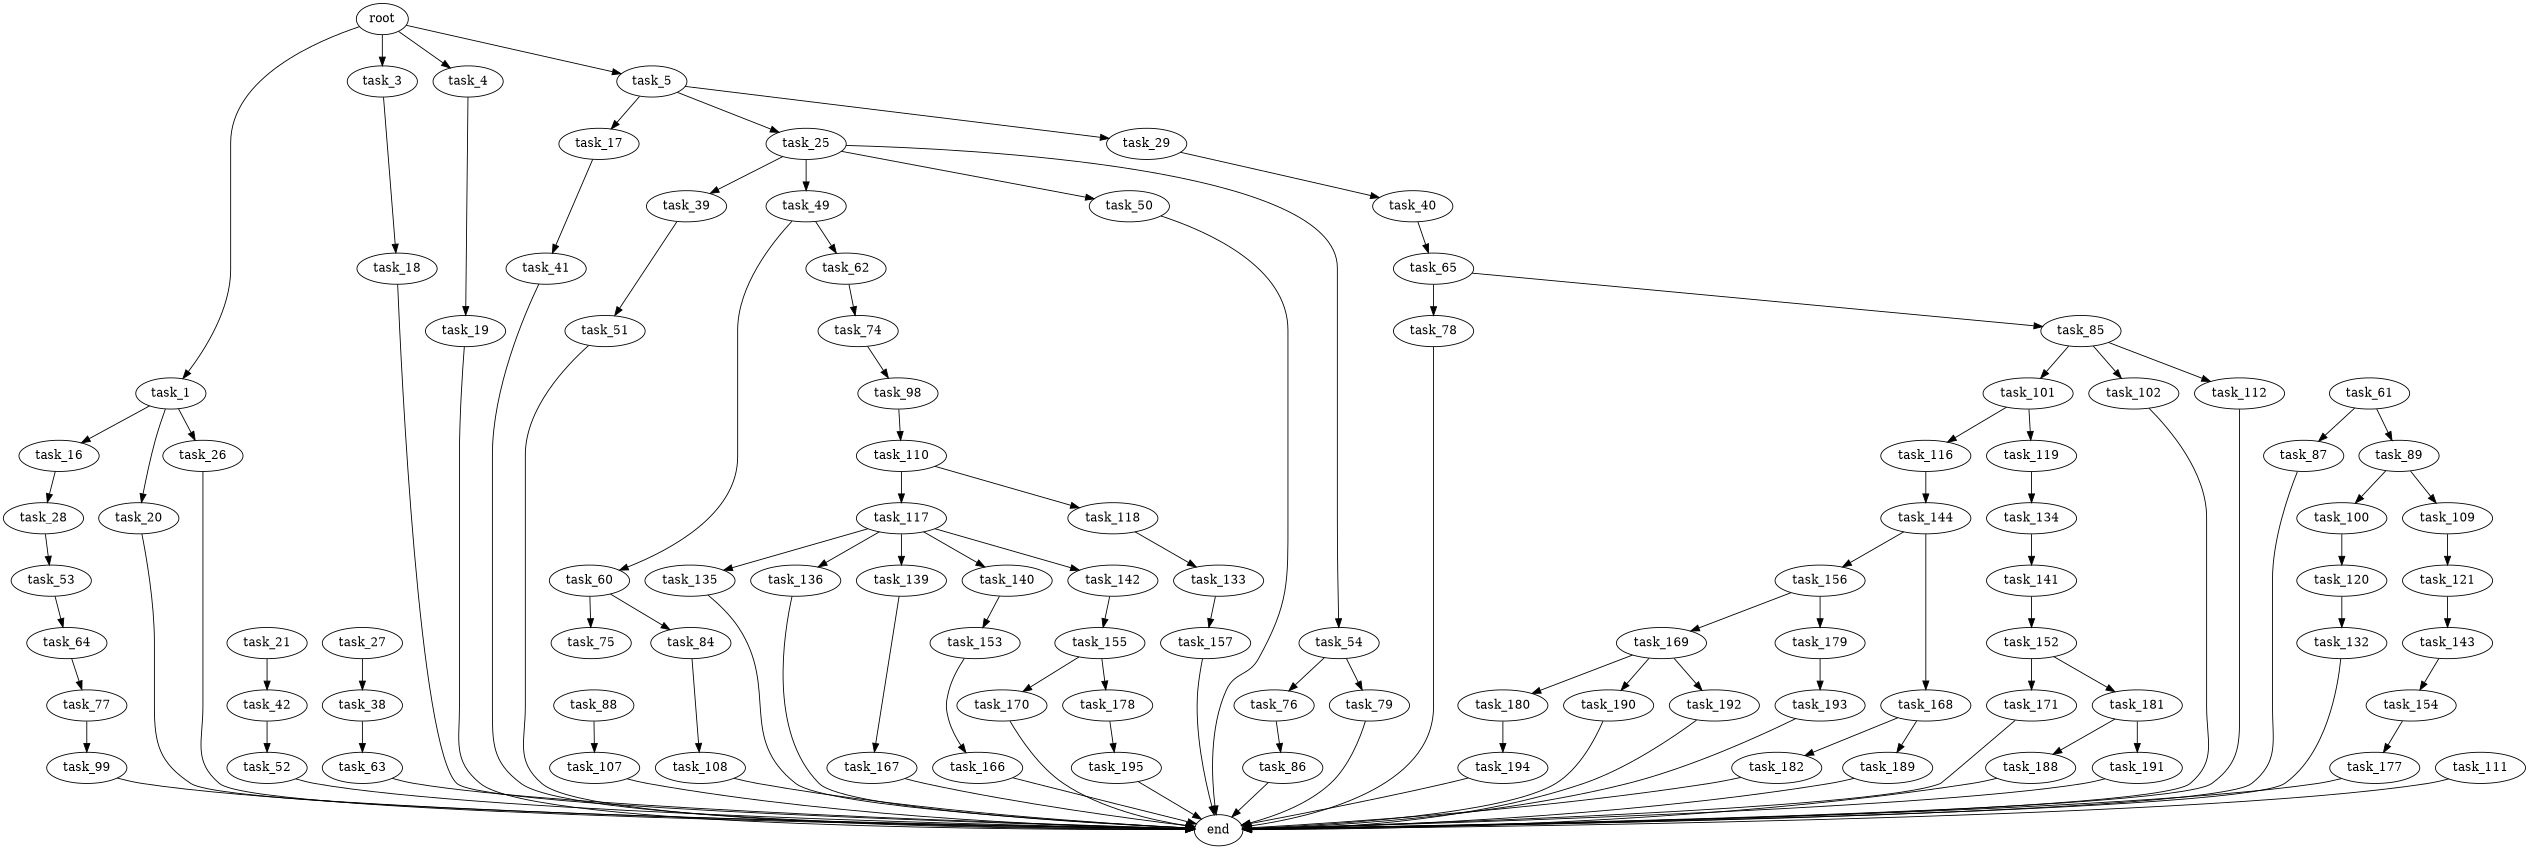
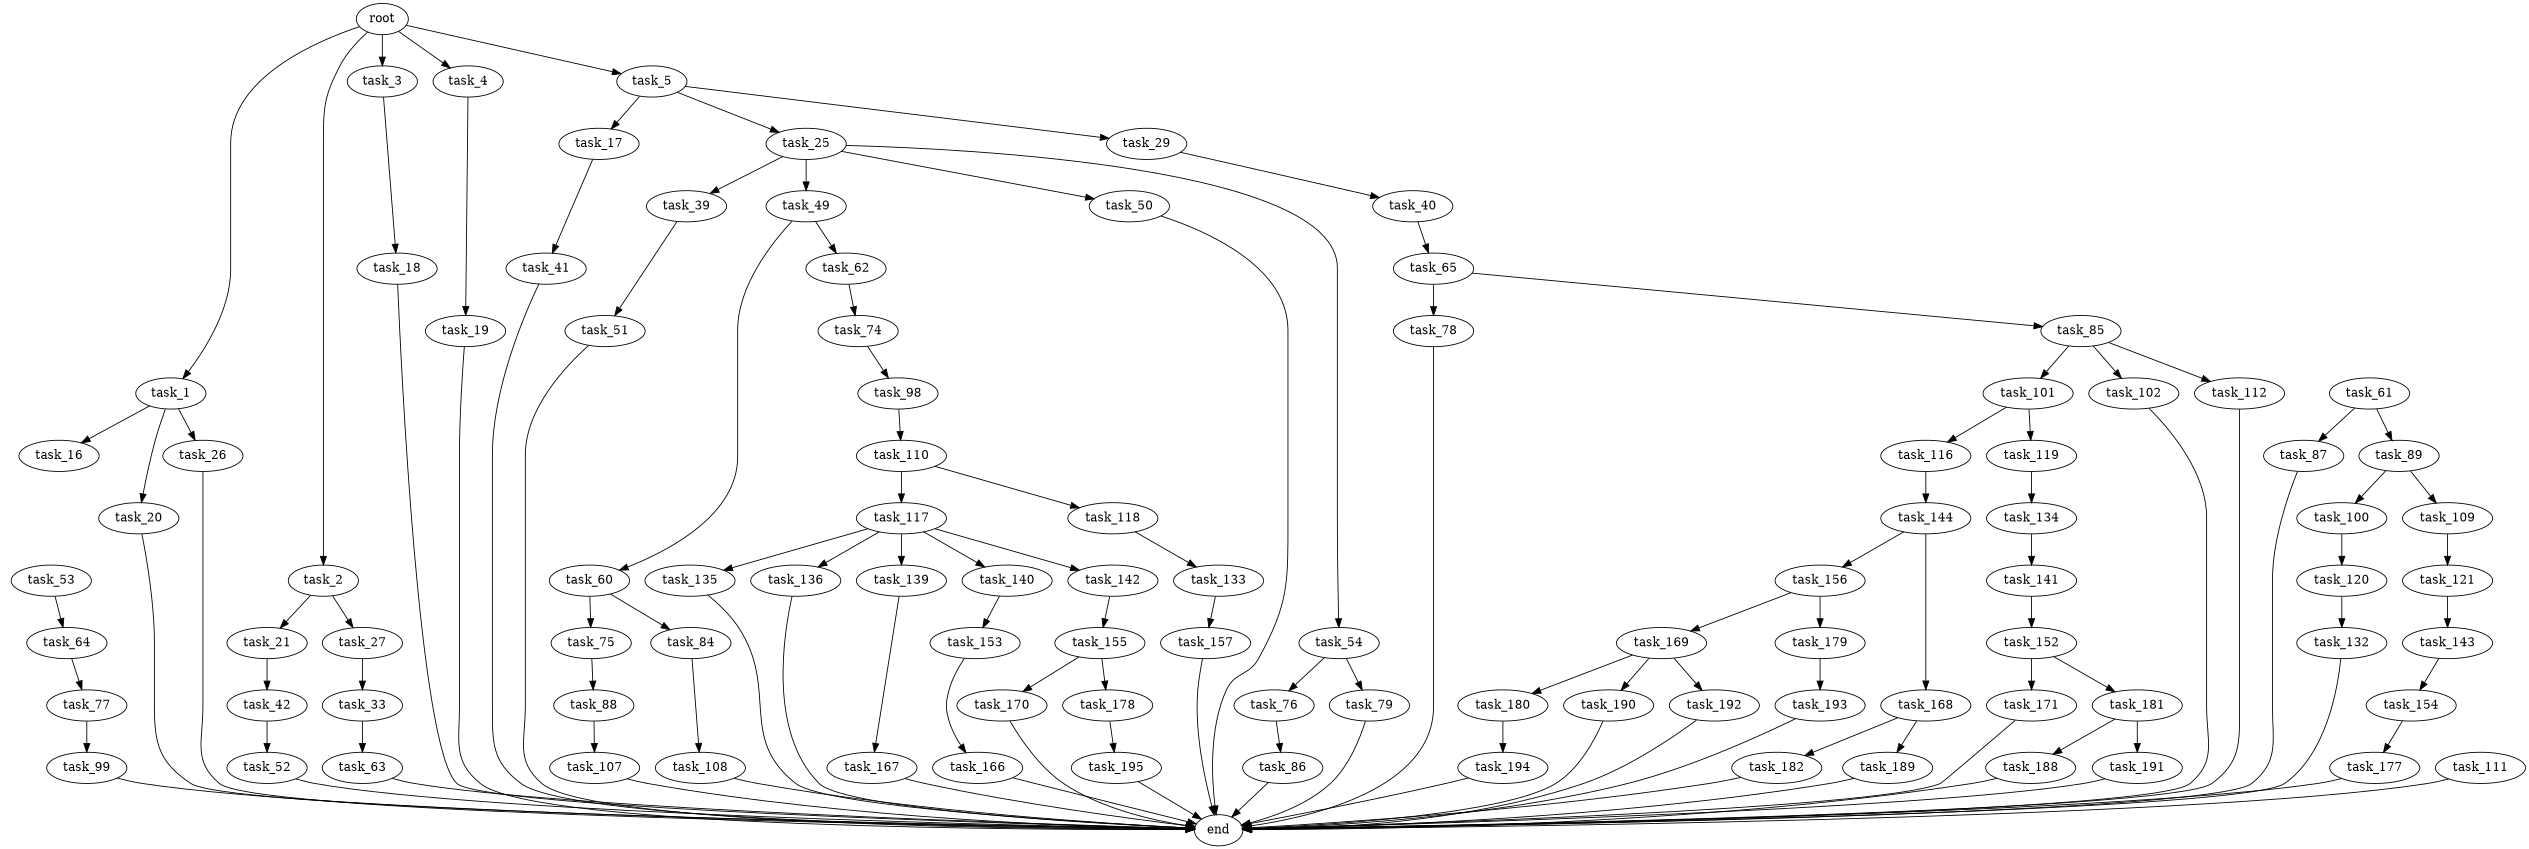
(43, 518) -> none
none -> (323, 581)
none -> (592, 670)
(362, 705) -> (362, 705)
